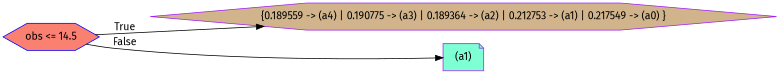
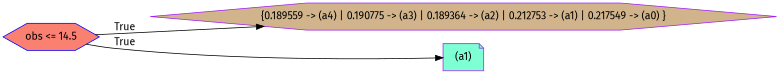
(125, 43) -> (125, 43)
